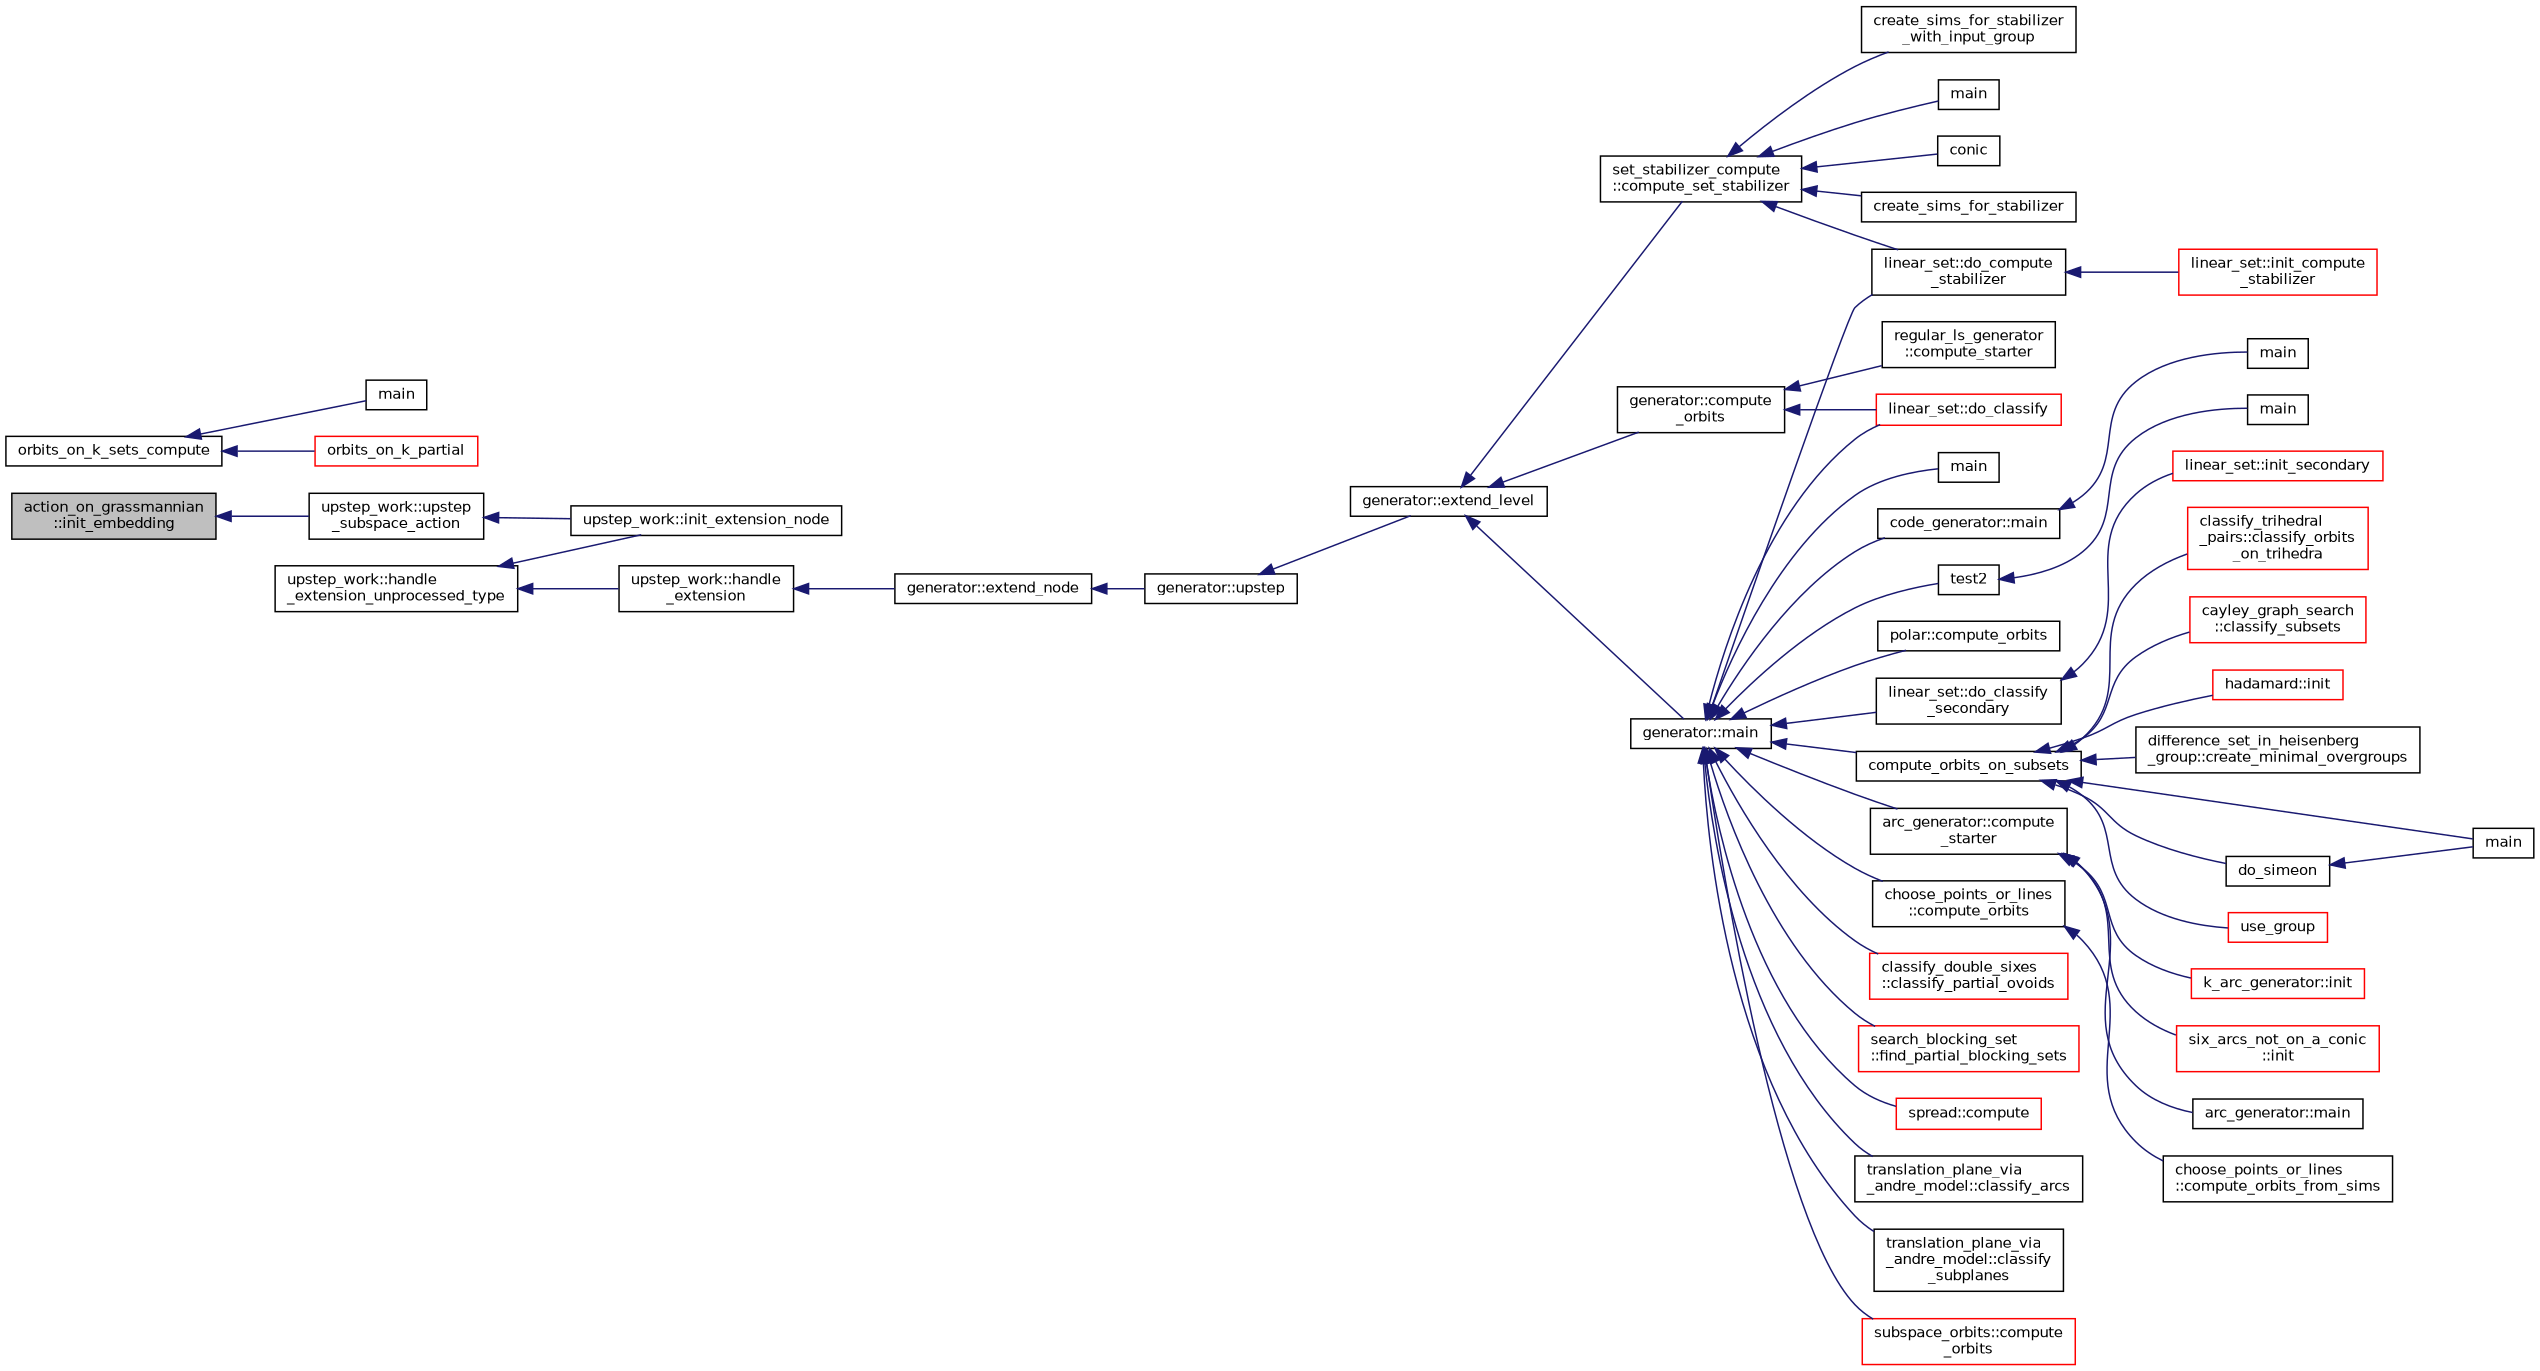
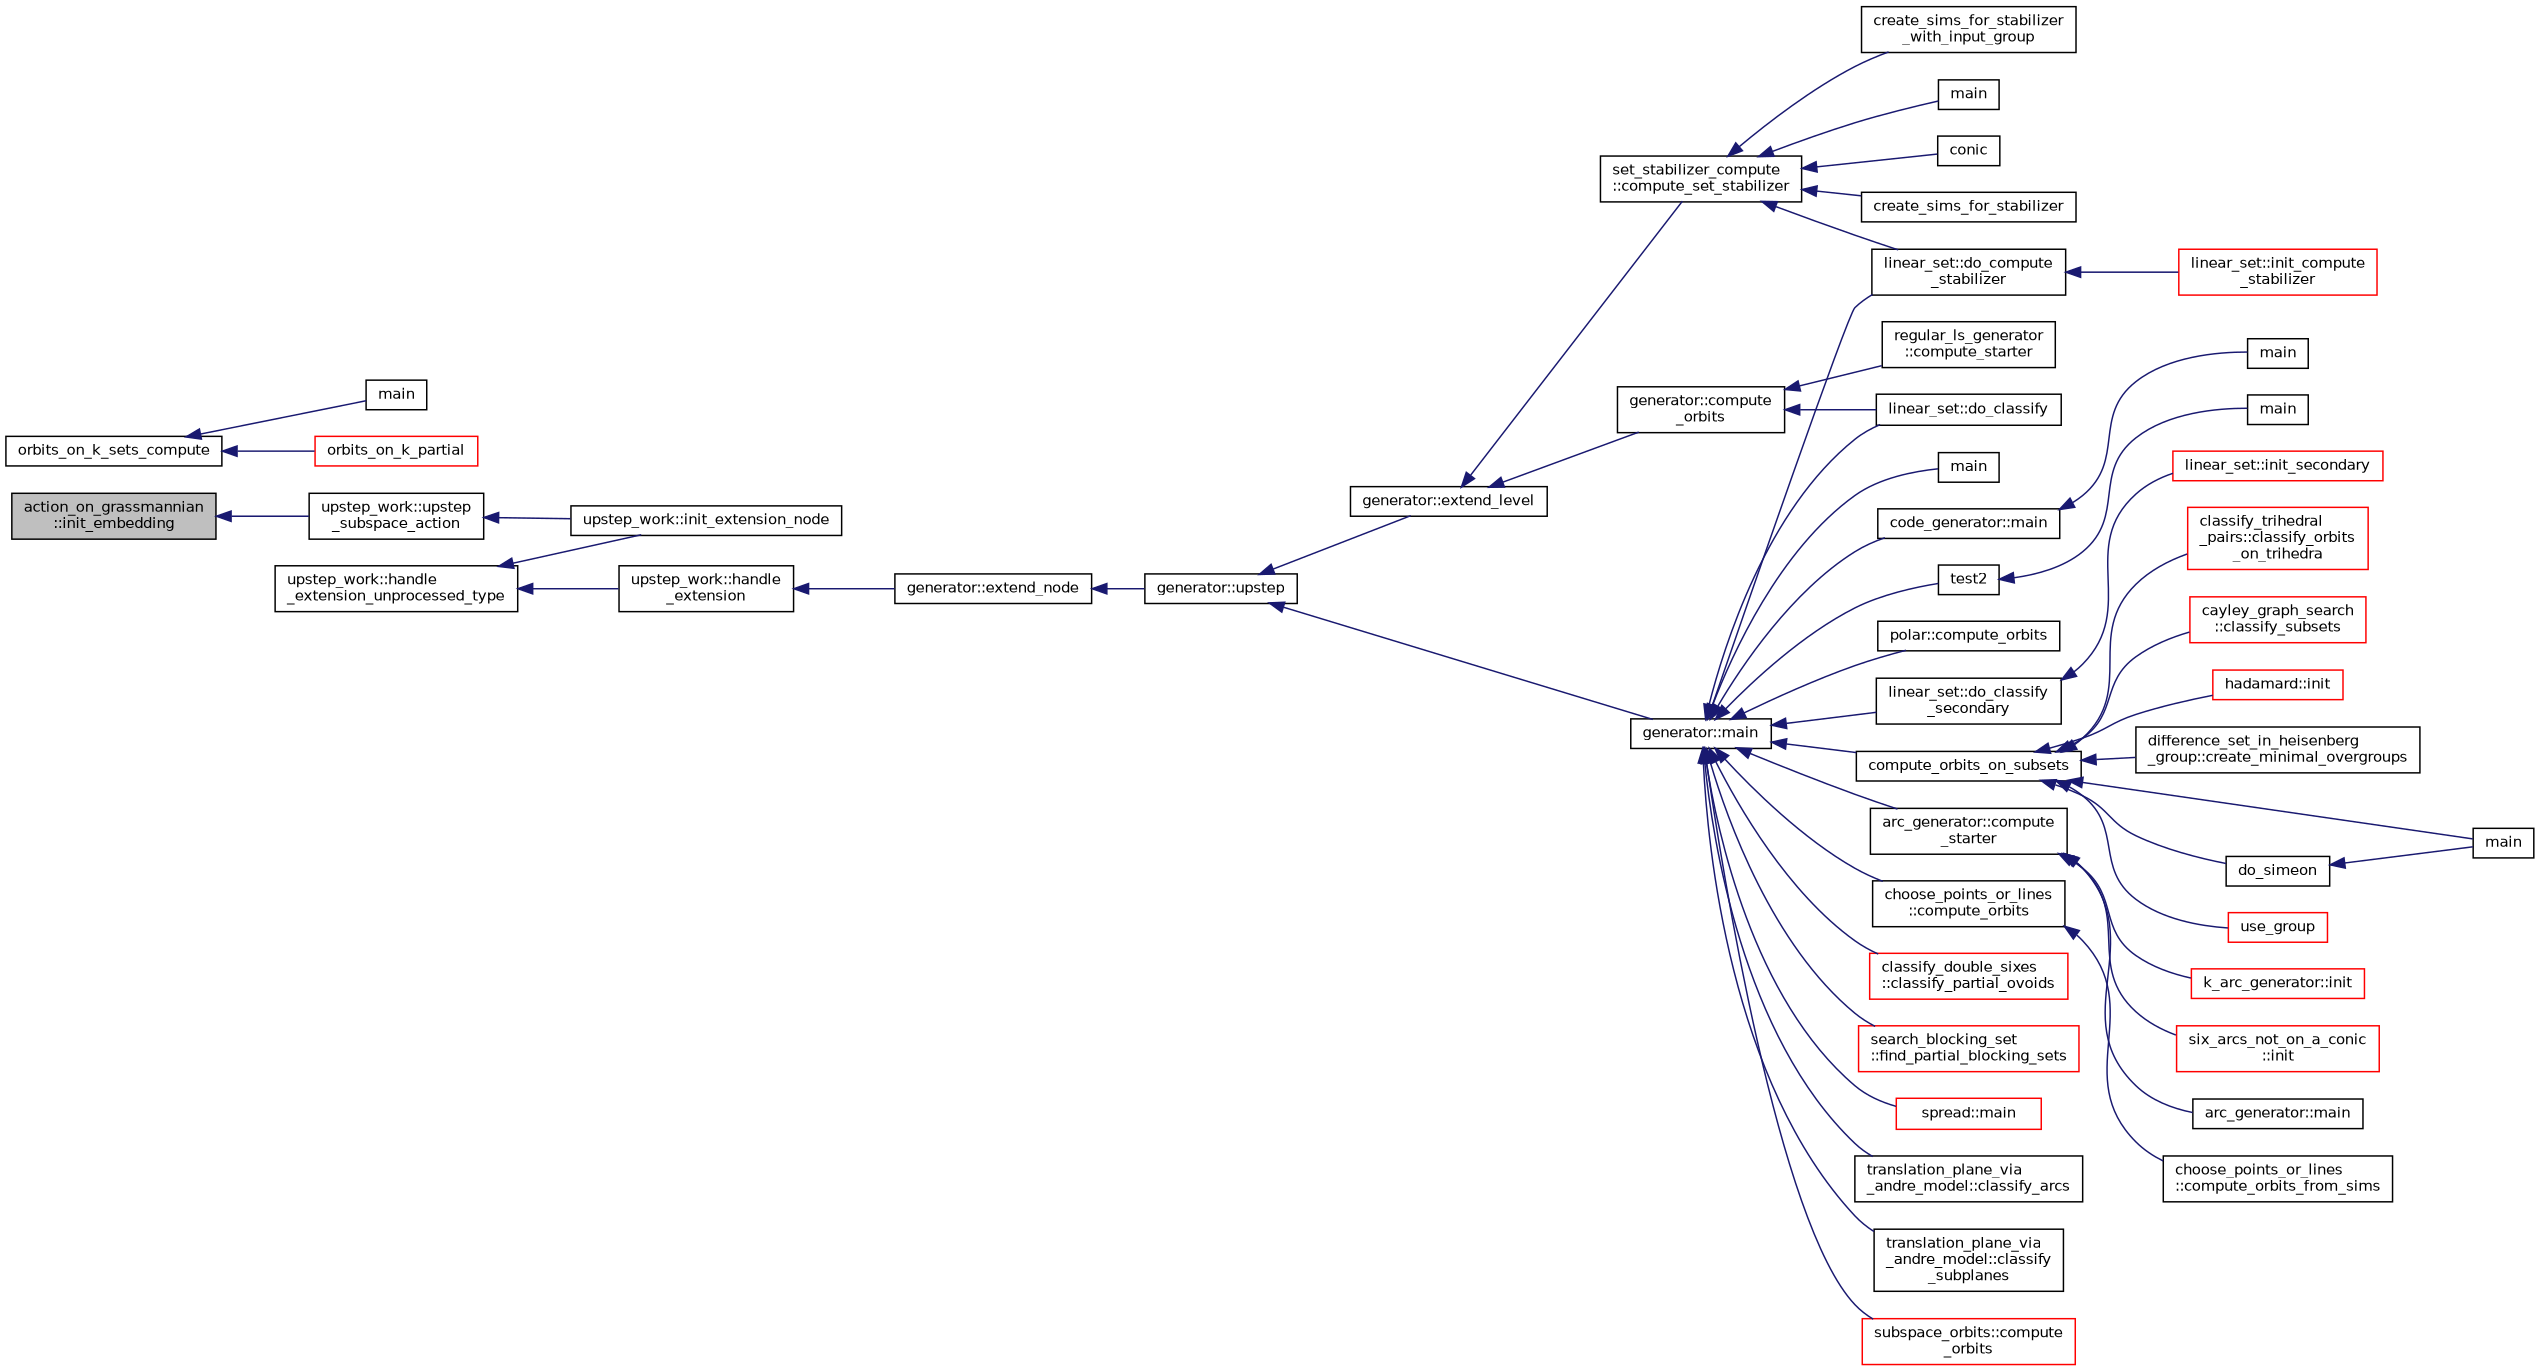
(1969, 410) -> (1969, 410)
(1580, 623) -> (1468, 663)
(1969, 1114) -> (1969, 1114)
